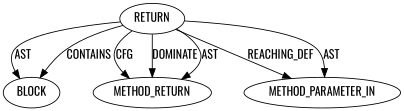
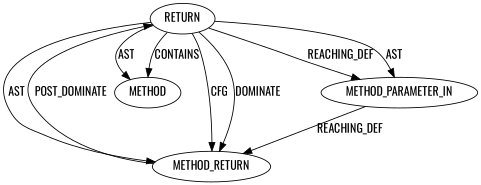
(32, 93) -> (148, 93)
none -> (30, 97)
none -> (308, 128)
